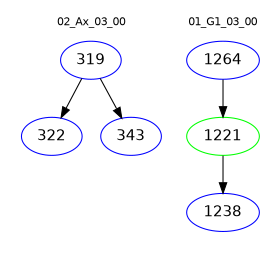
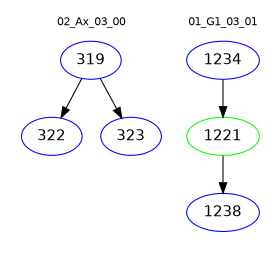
(223, 23) -> (223, 23)
(223, 60) -> (223, 60)
(131, 136) -> (131, 136)
